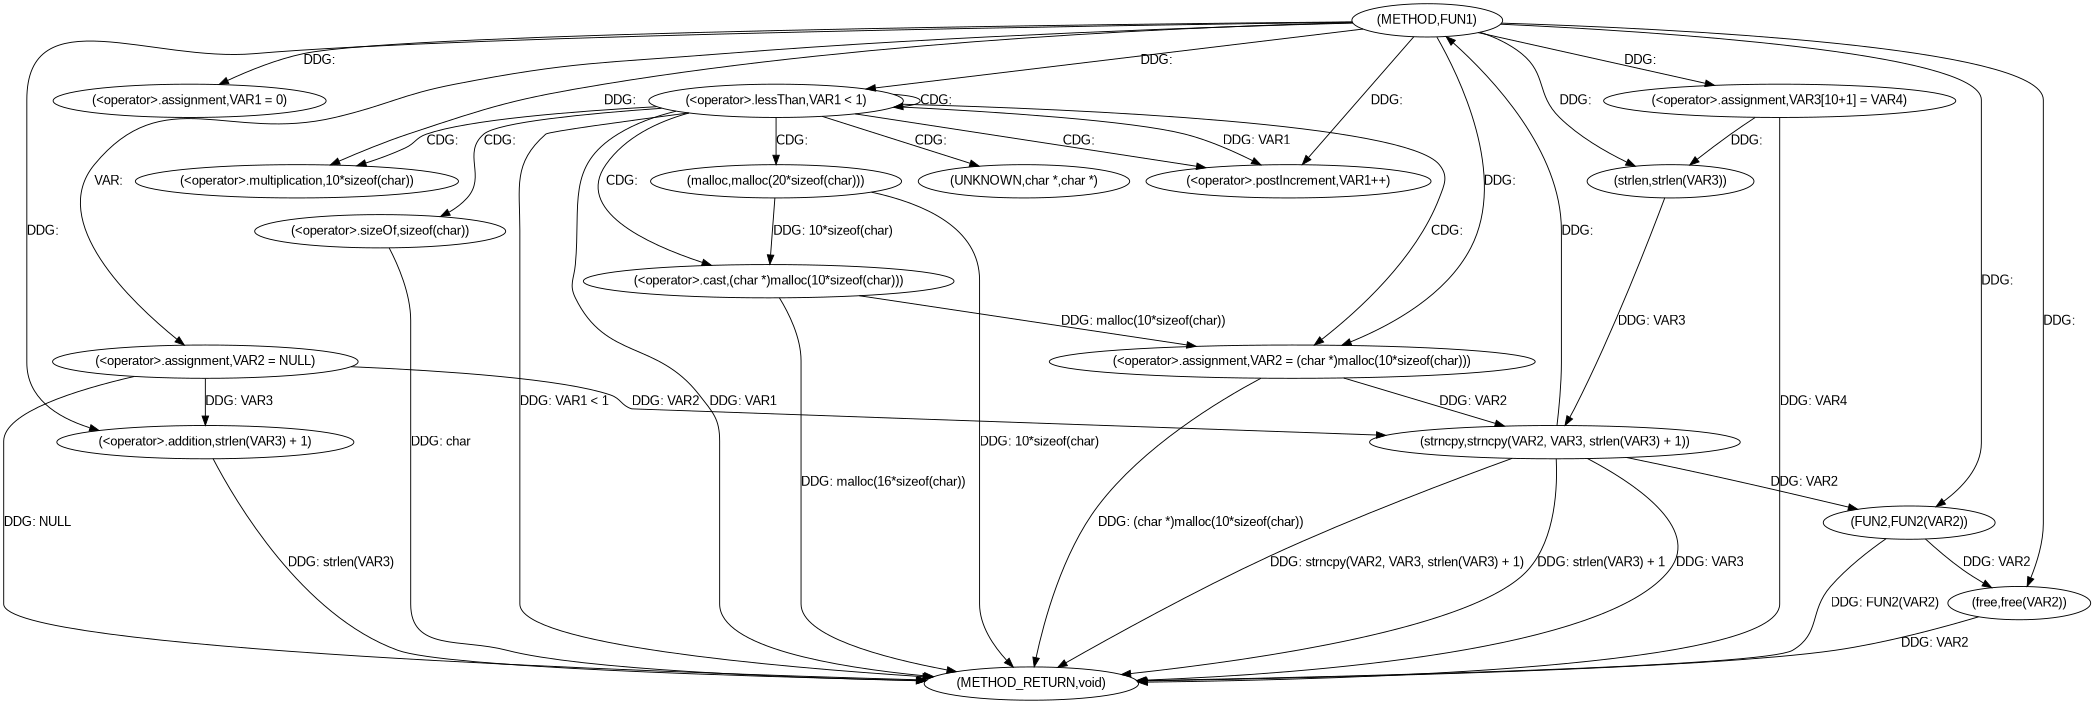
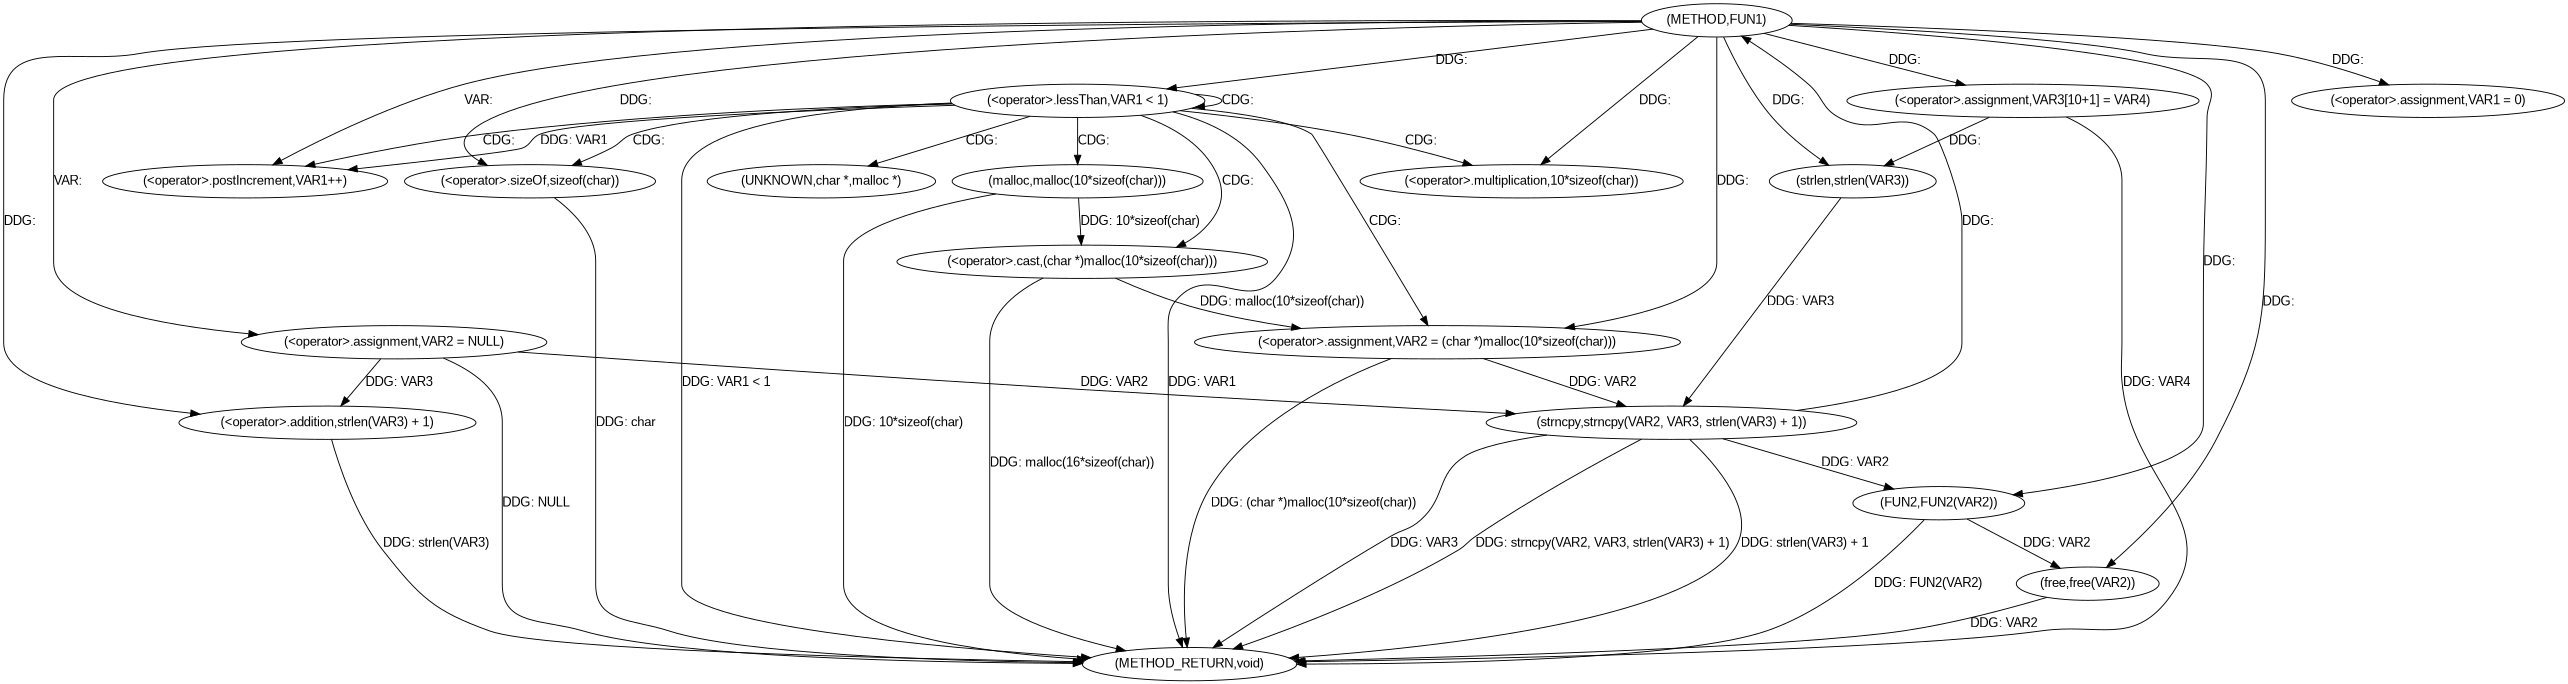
none -> (1033, 44)
(1389, 101) -> (481, 101)
(776, 181) -> (1078, 181)
(1024, 181) -> (821, 181)
